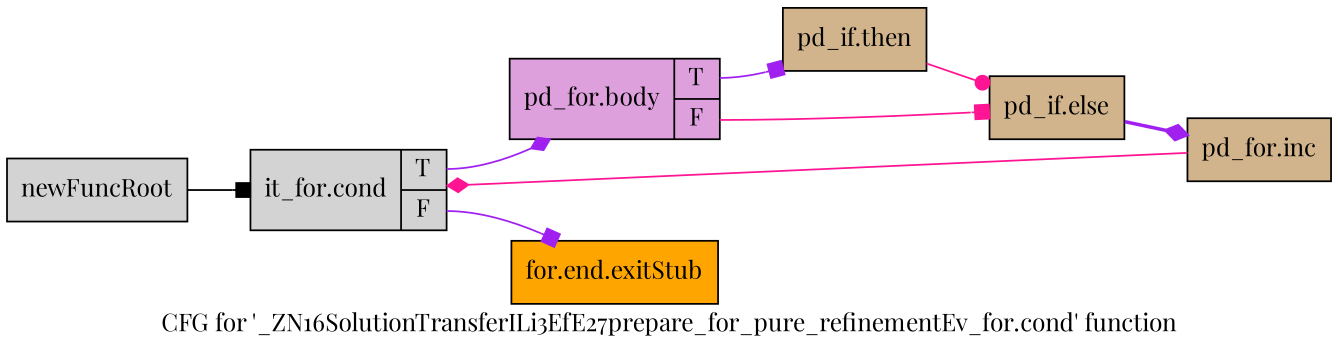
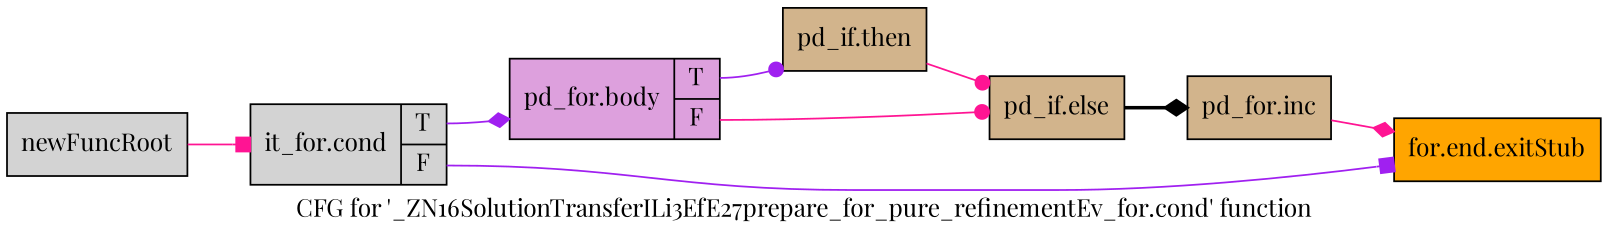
(743, 76) -> (745, 76)
(845, 118) -> (847, 118)
(1145, 126) -> (1145, 108)
(828, 169) -> (1352, 124)
(210, 190) -> (210, 144)
